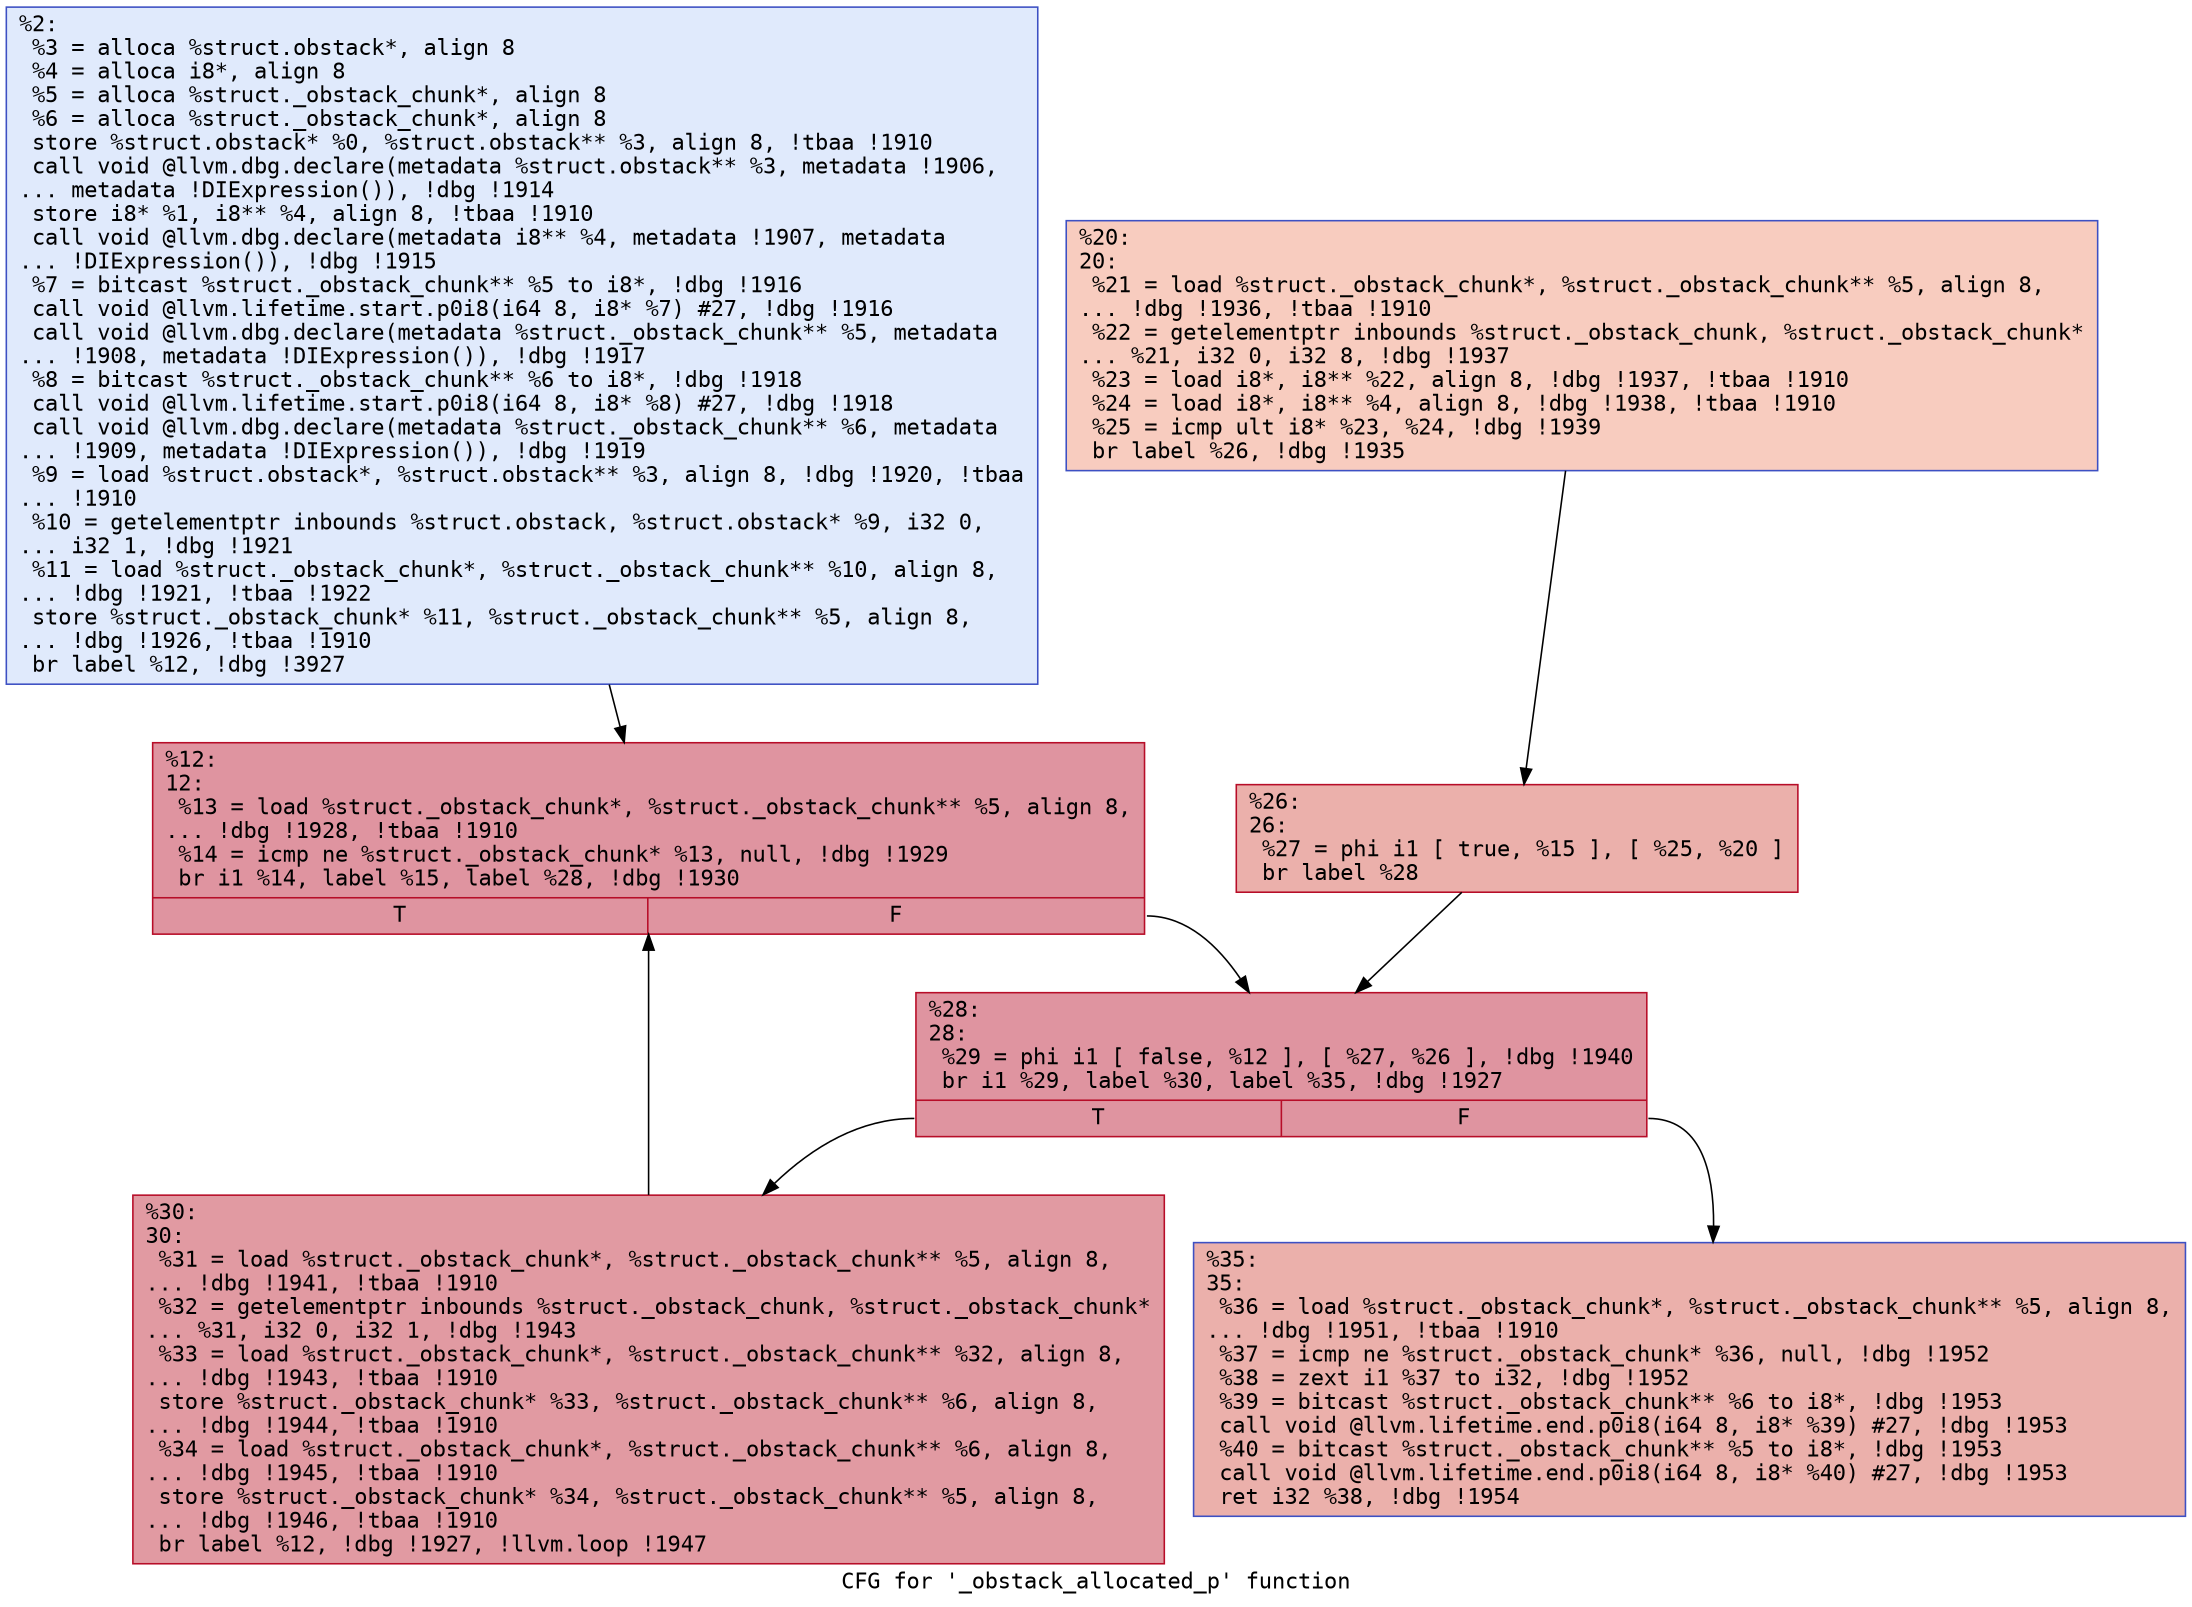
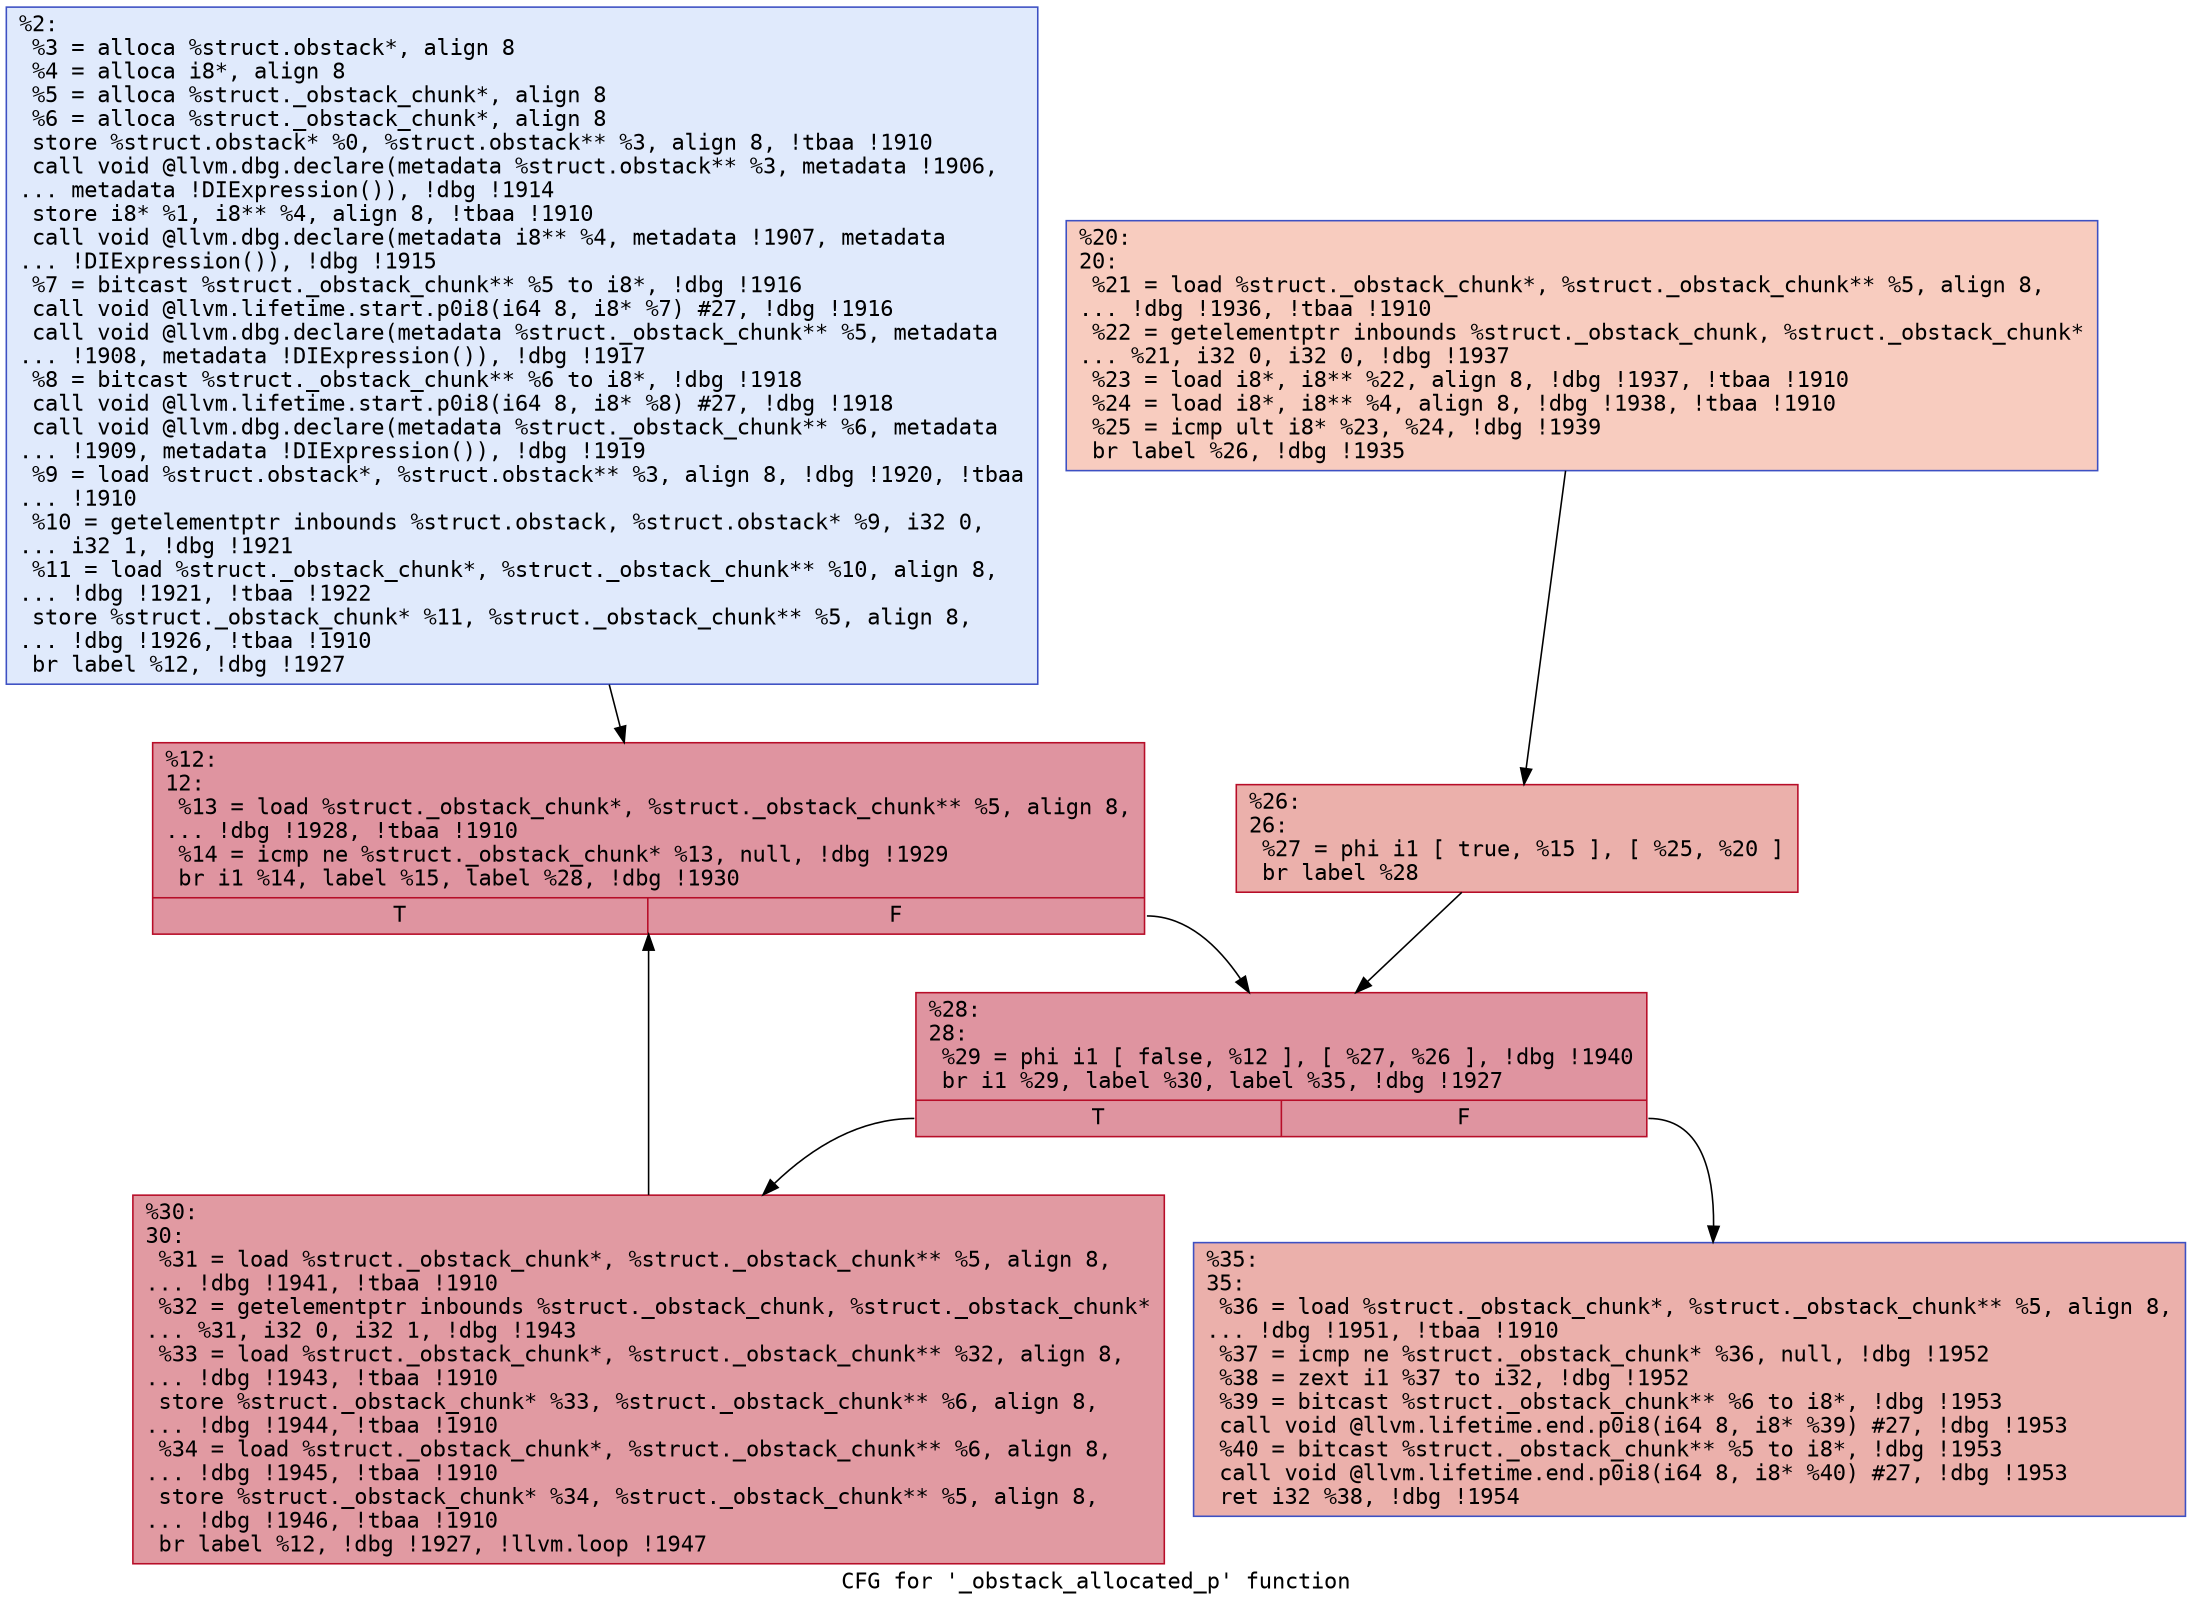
(1295, 357) -> (1295, 357)
(183, 665) -> (183, 665)
